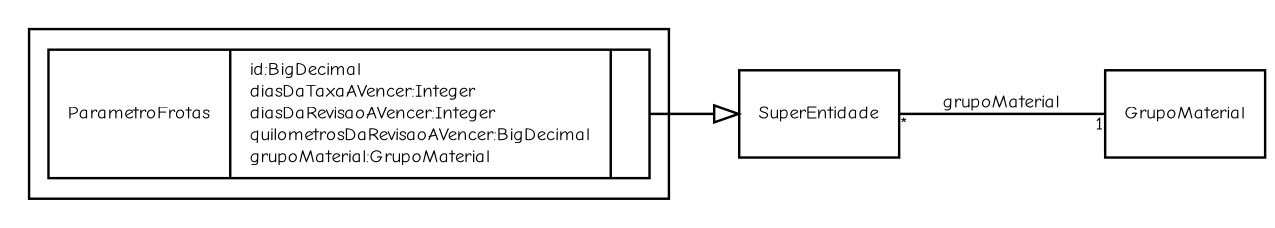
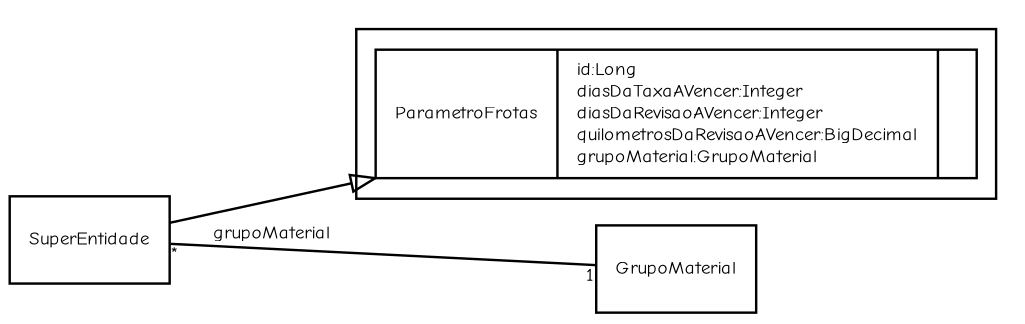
(305, 69) -> (607, 69)
(683, 114) -> (260, 203)
